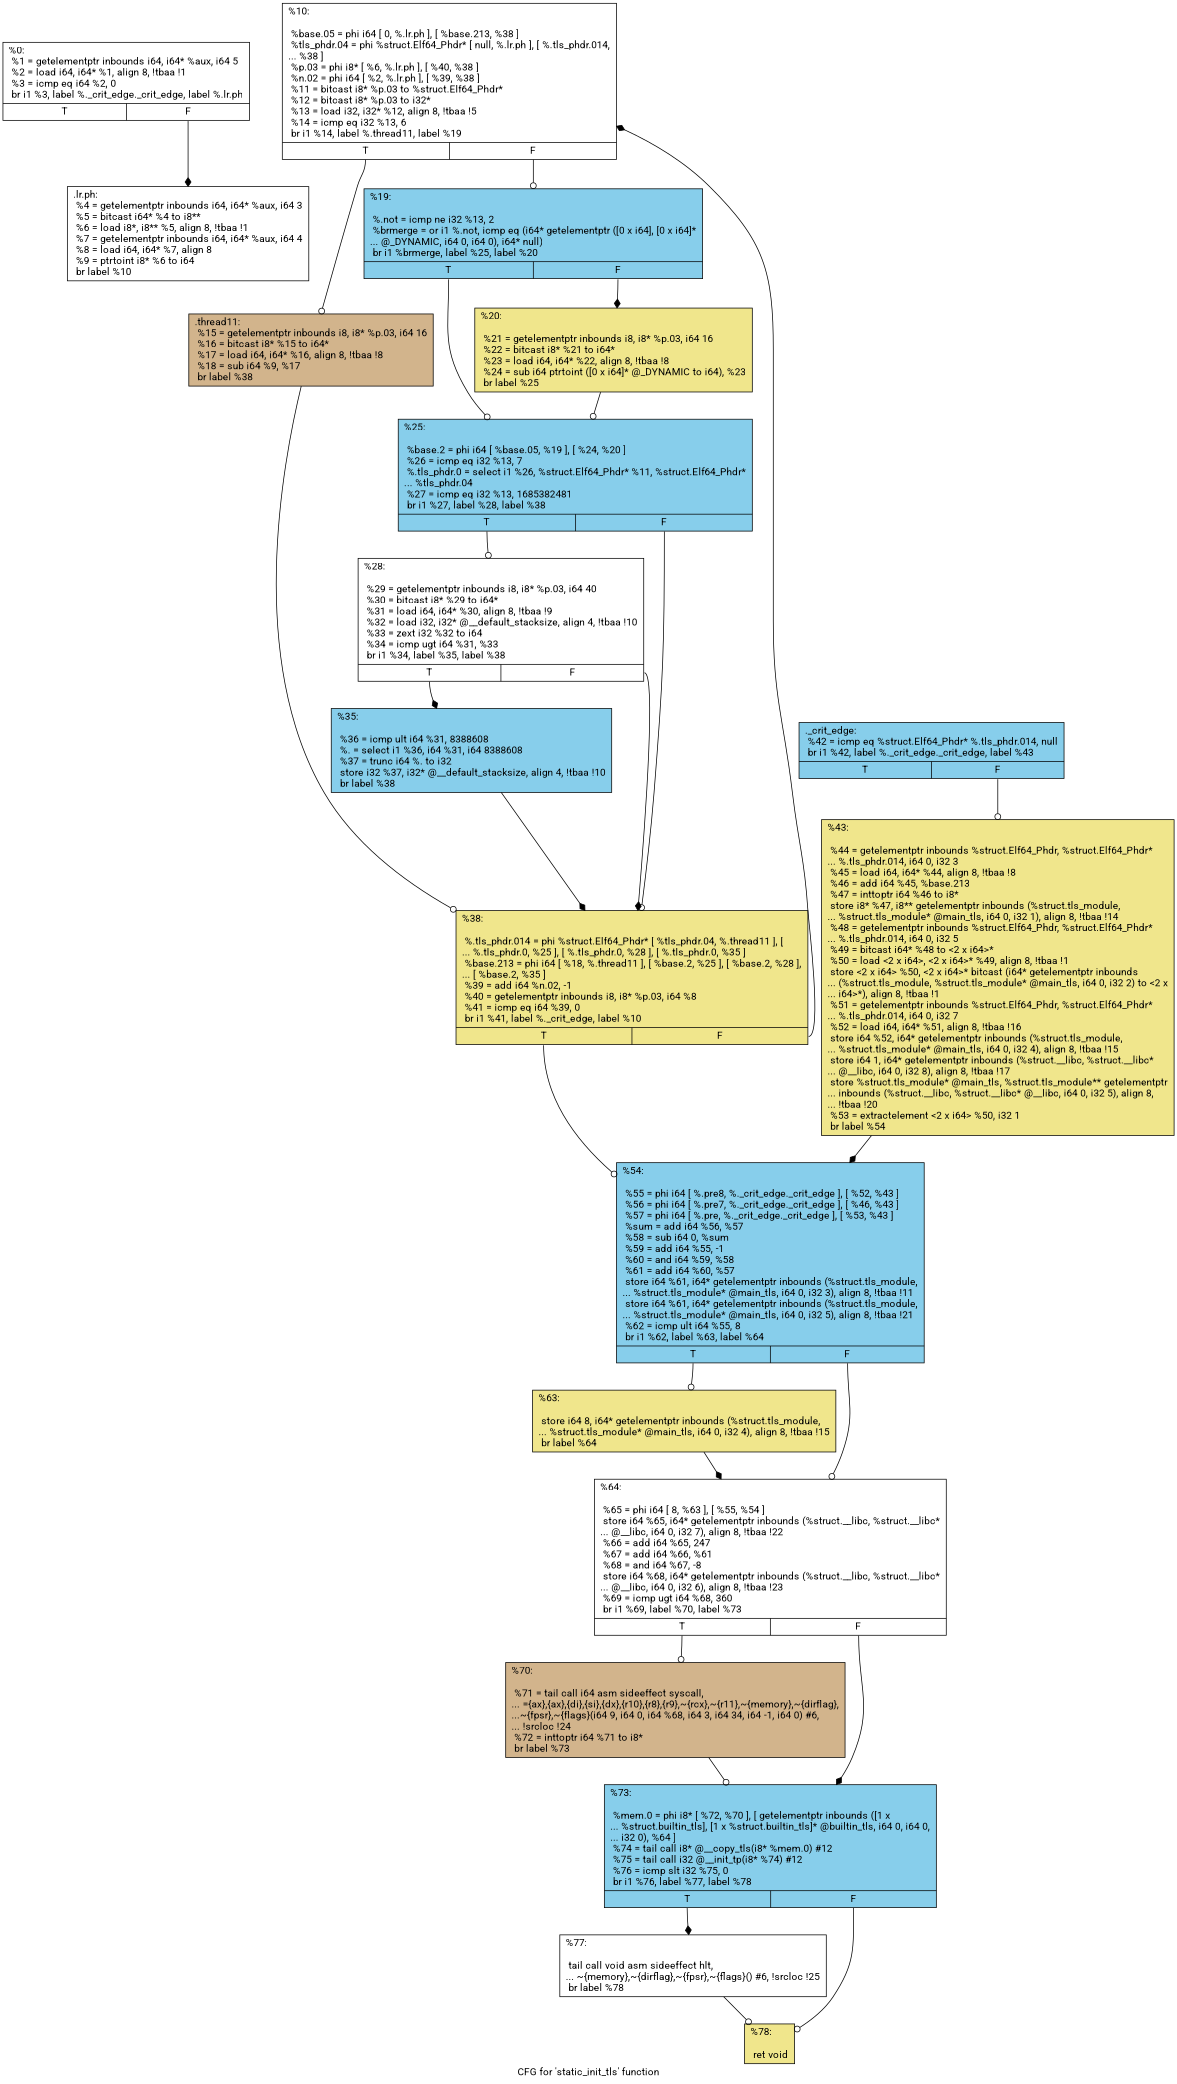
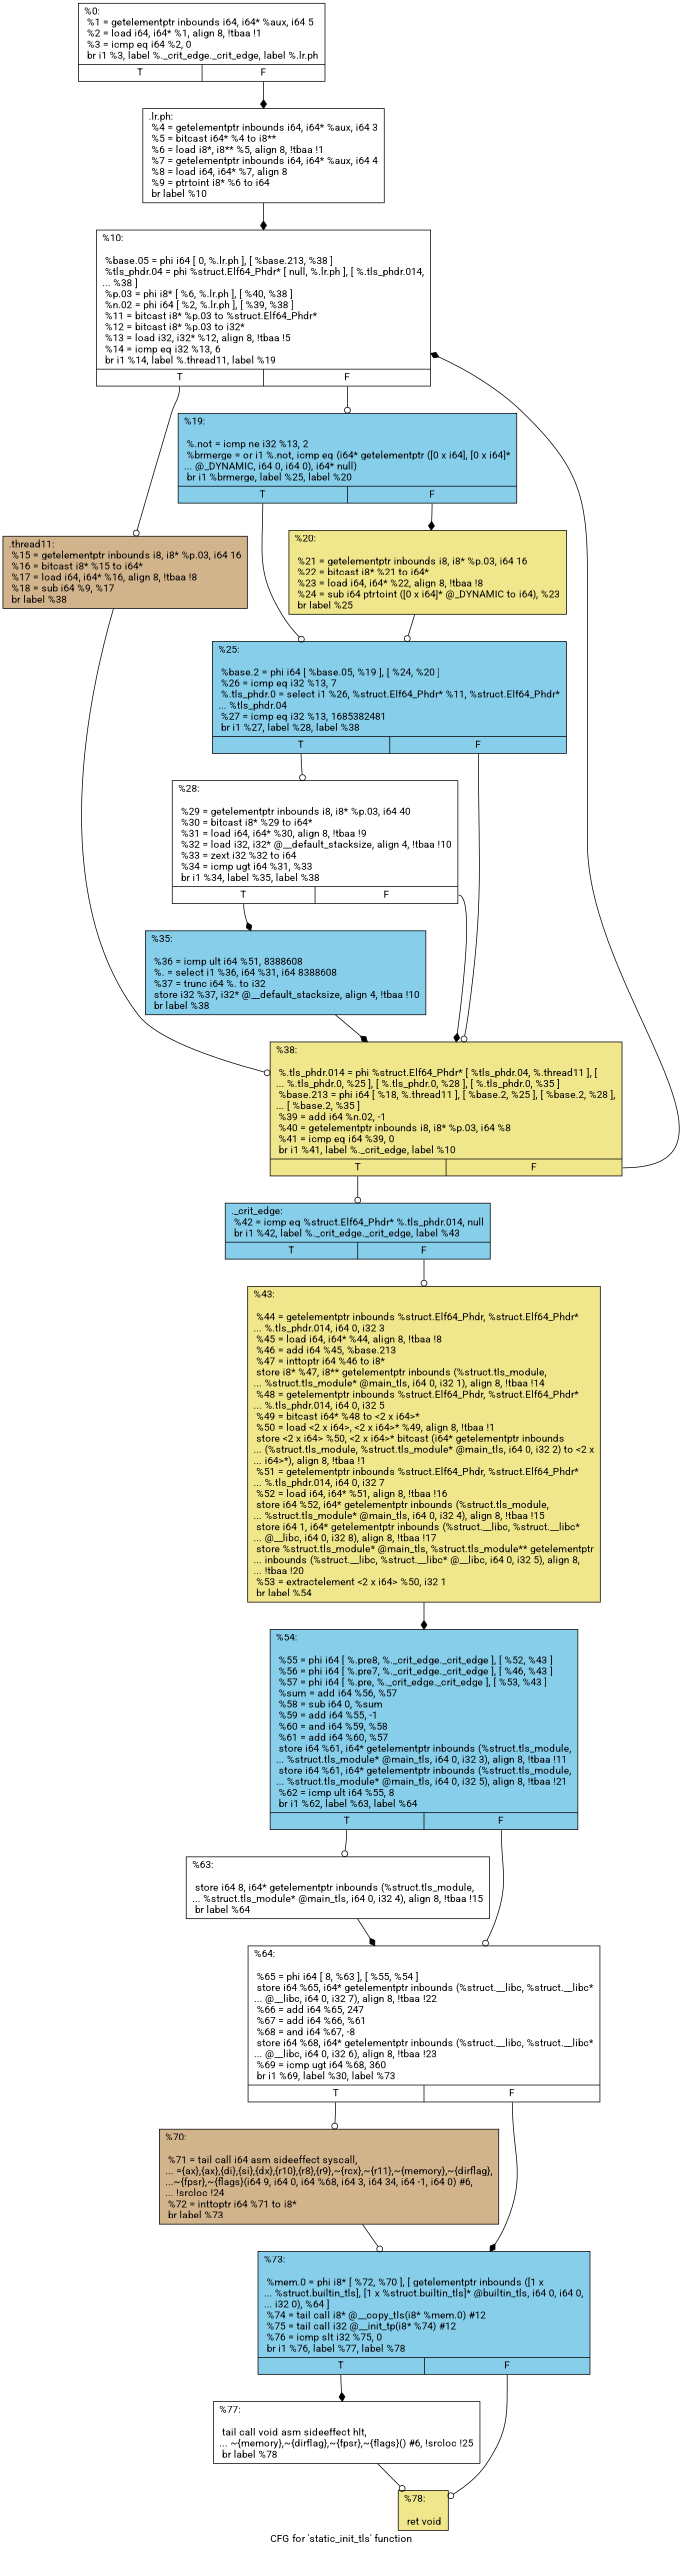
none -> (264, 212)
(413, 739) -> (227, 962)
(564, 1116) -> (358, 1187)
(684, 1421) -> (338, 1888)
(671, 1610) -> (325, 2076)
